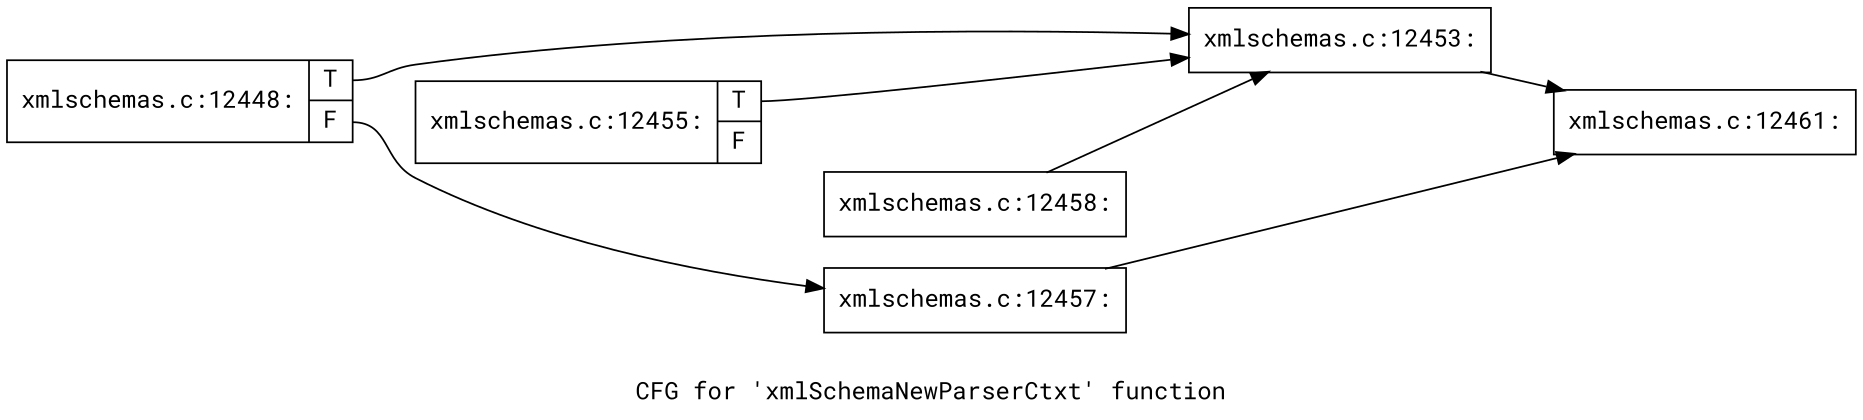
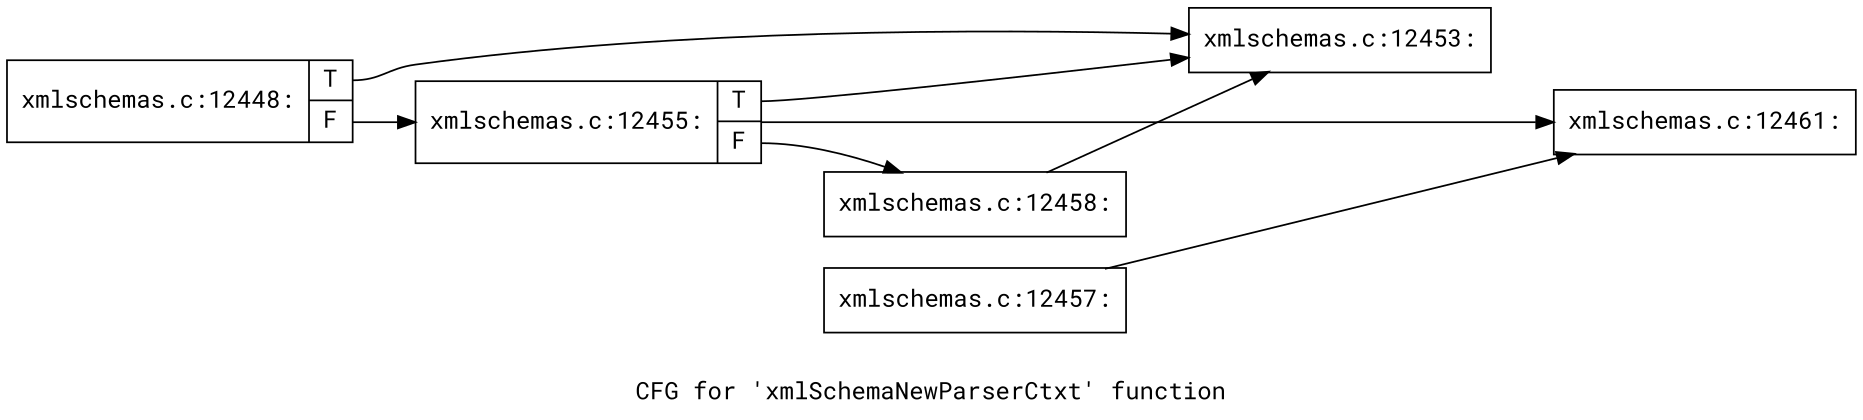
(1513, 79) -> (1129, 122)
none -> (824, 150)
(564, 236) -> (375, 122)
